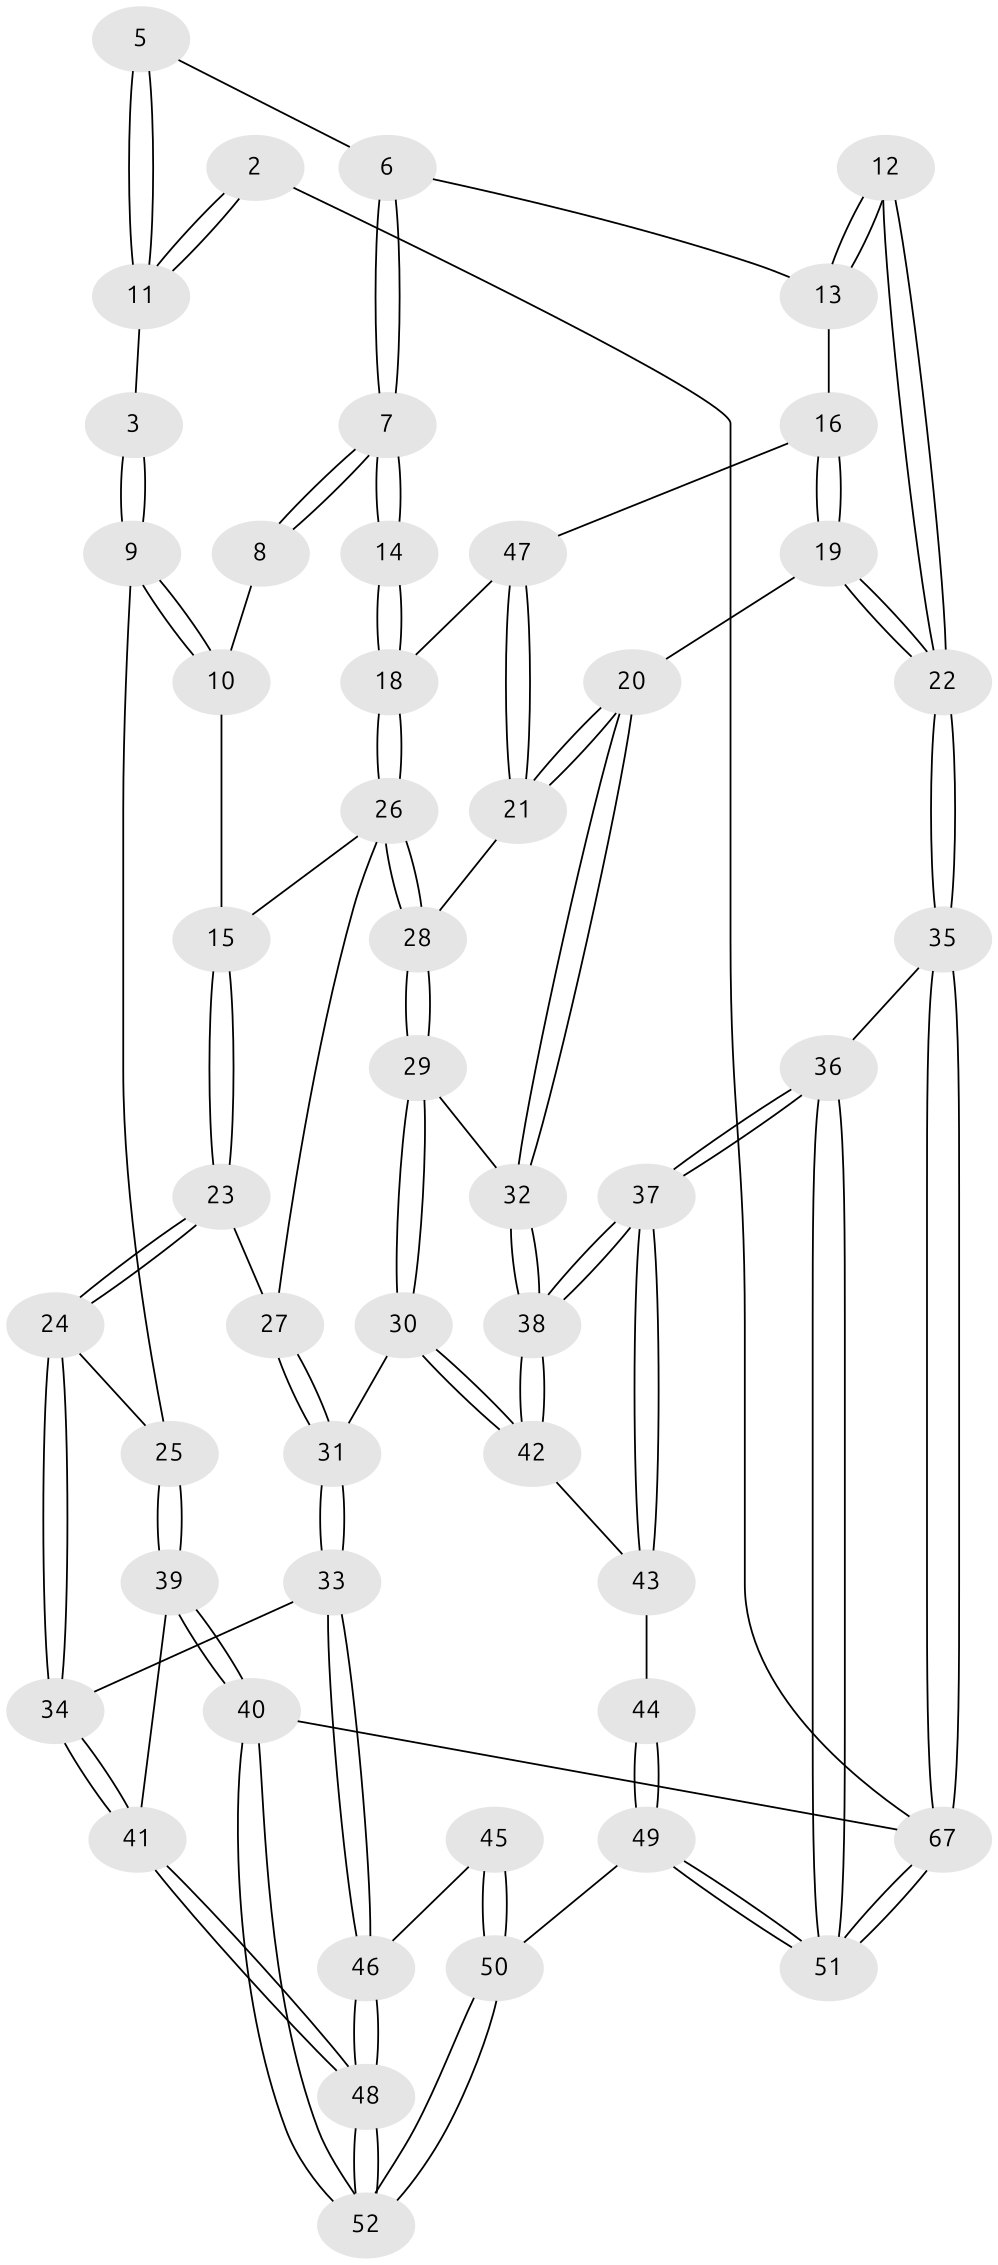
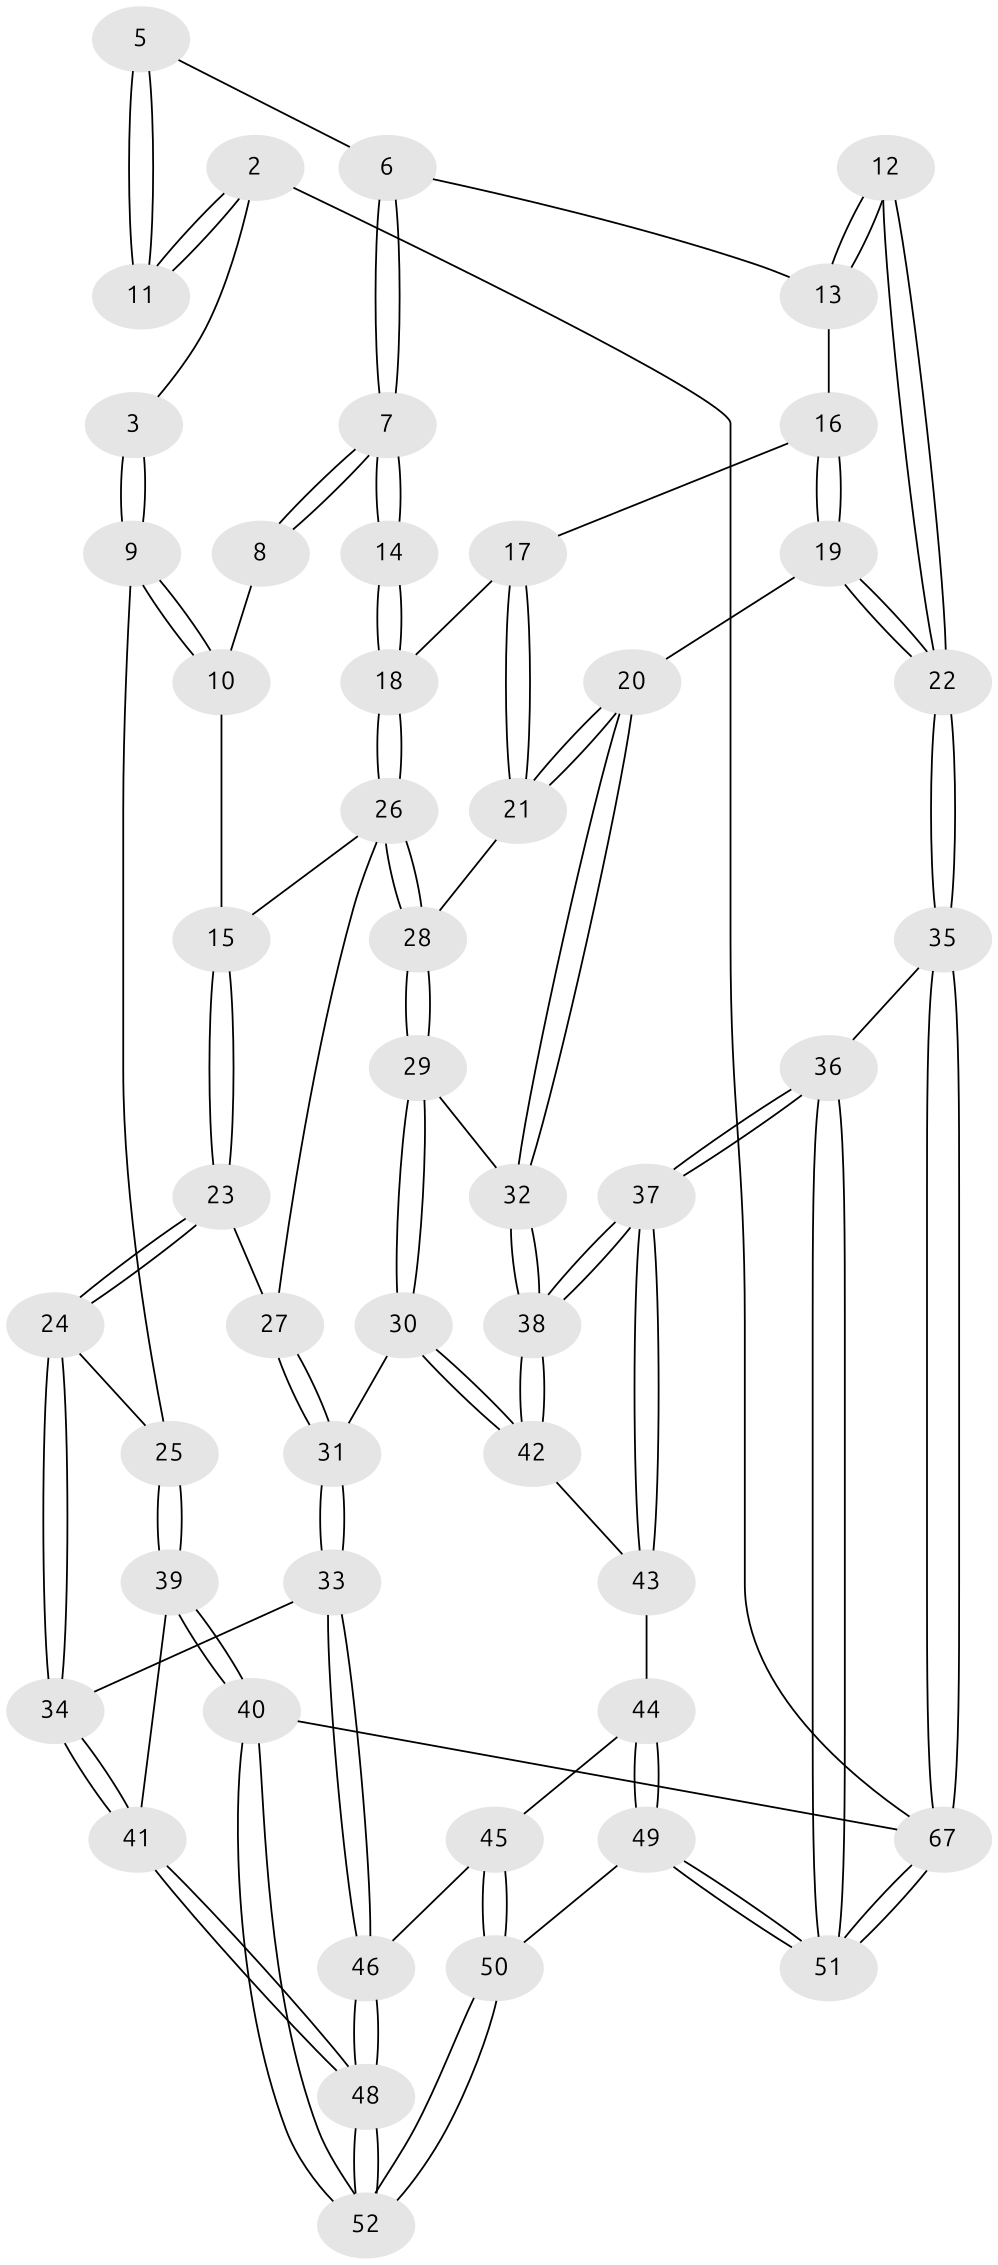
(138, 361) -> (216, 305)
(518, 554) -> (518, 554)
none -> (564, 1781)
